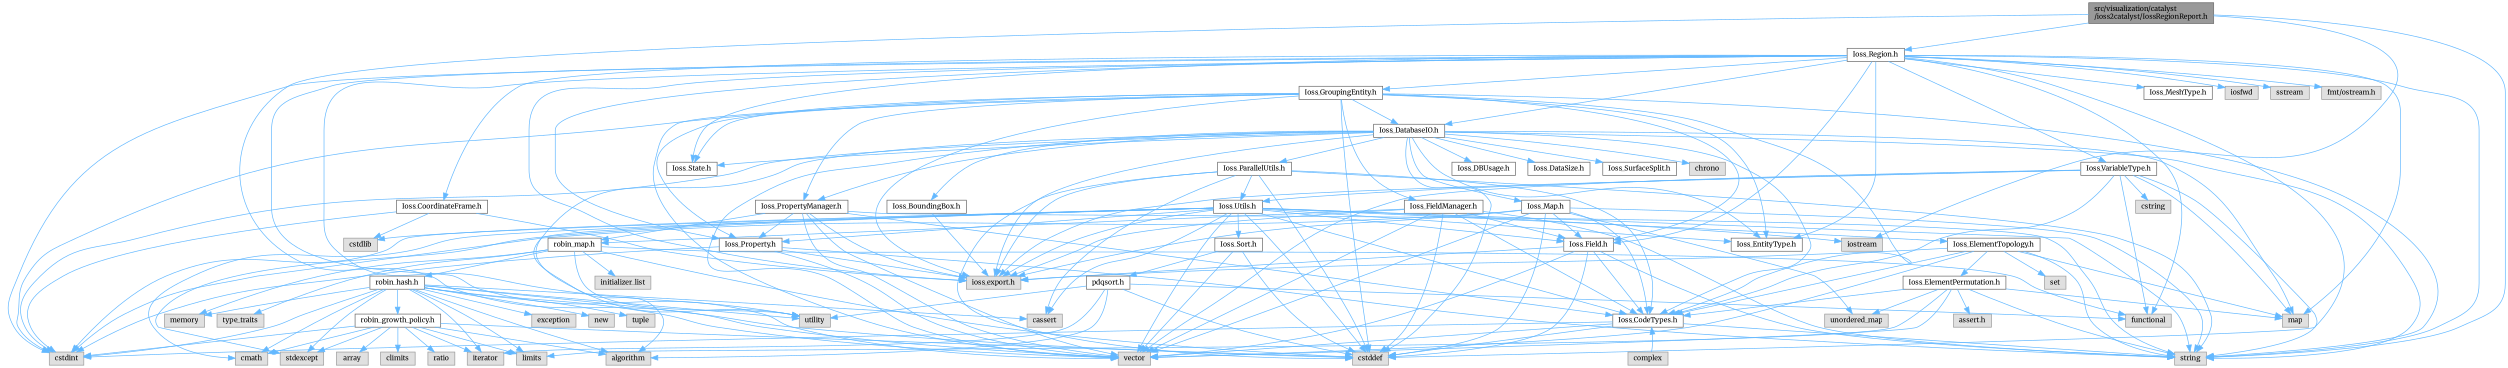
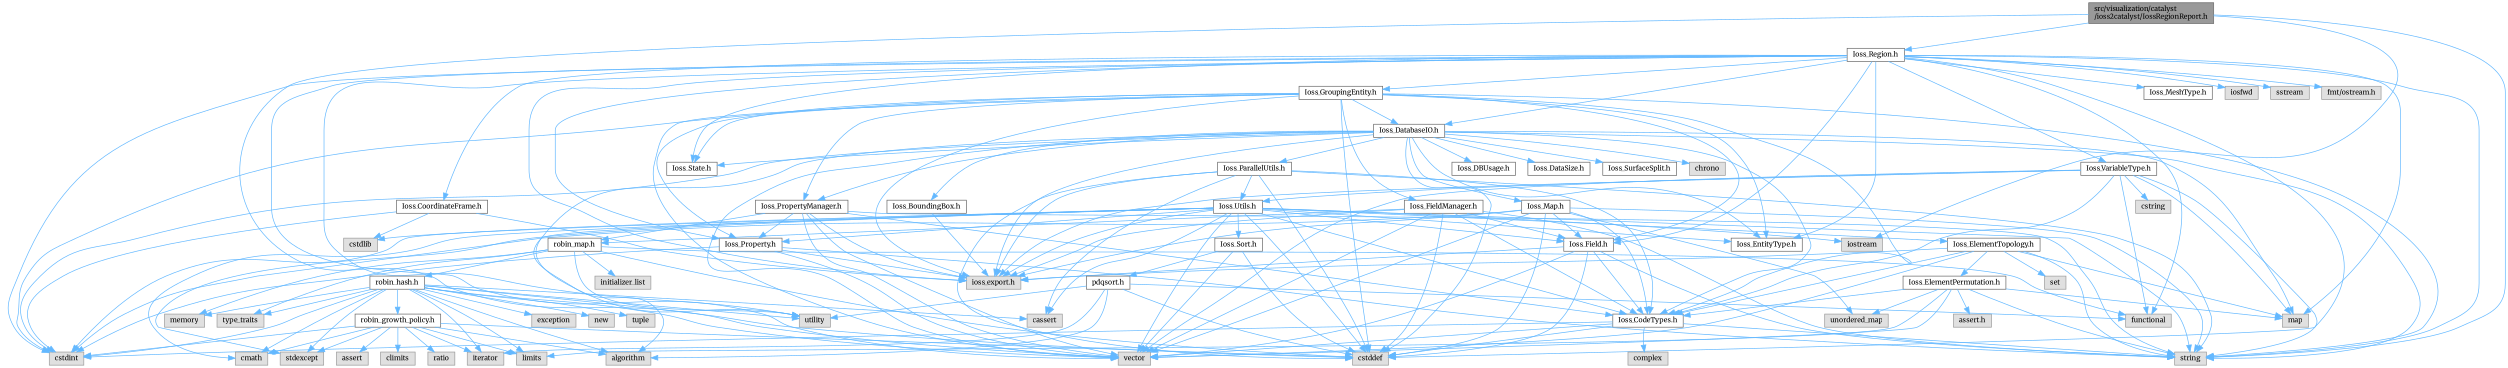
none -> (321, 301)
(1652, 346) -> (1643, 336)
(352, 359) -> (352, 359)
